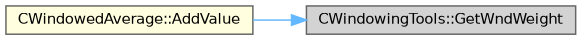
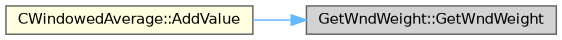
(441, 20) -> (431, 20)
